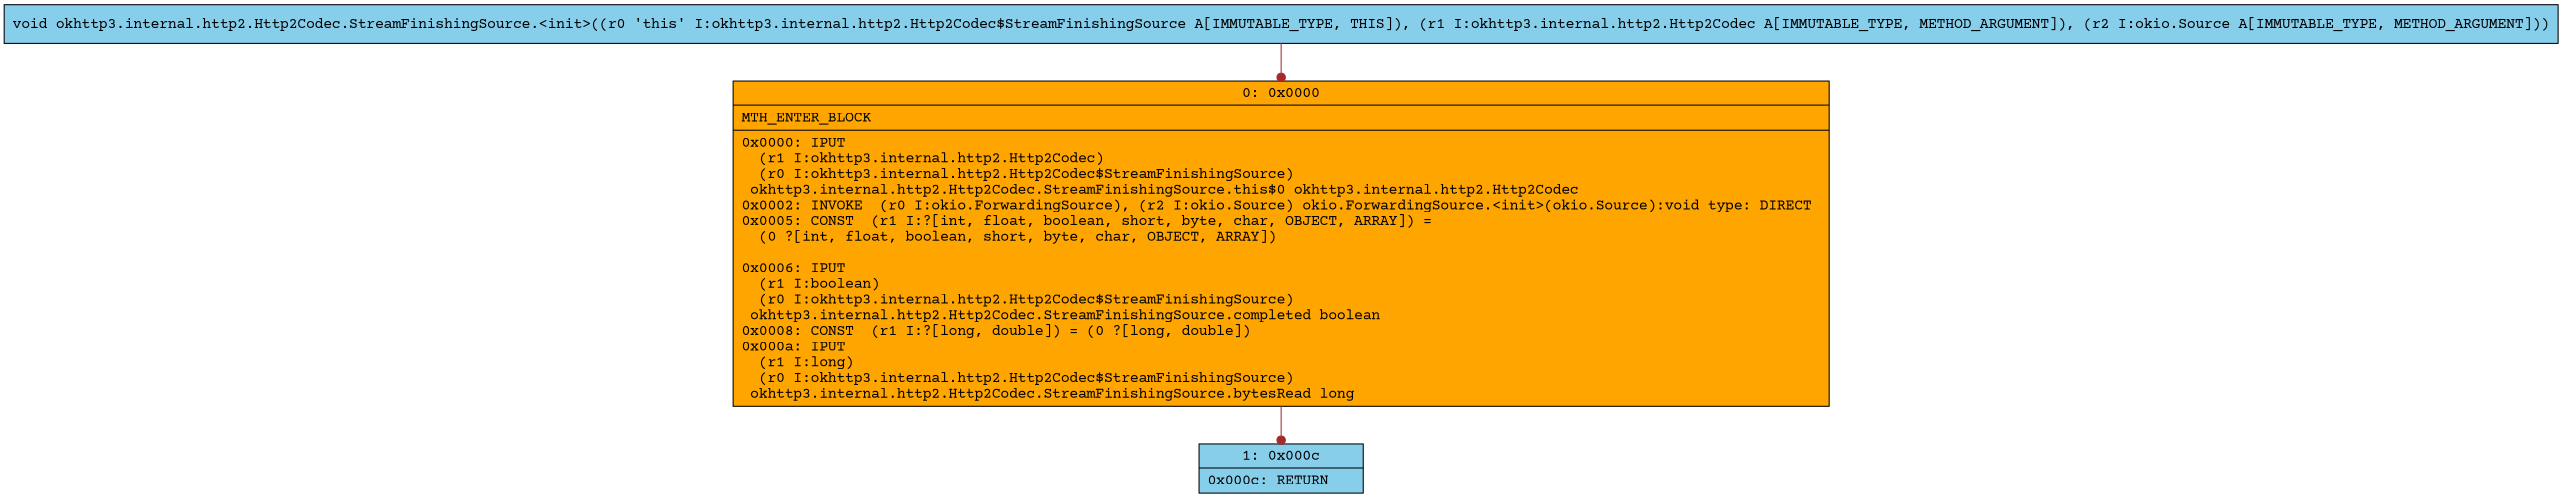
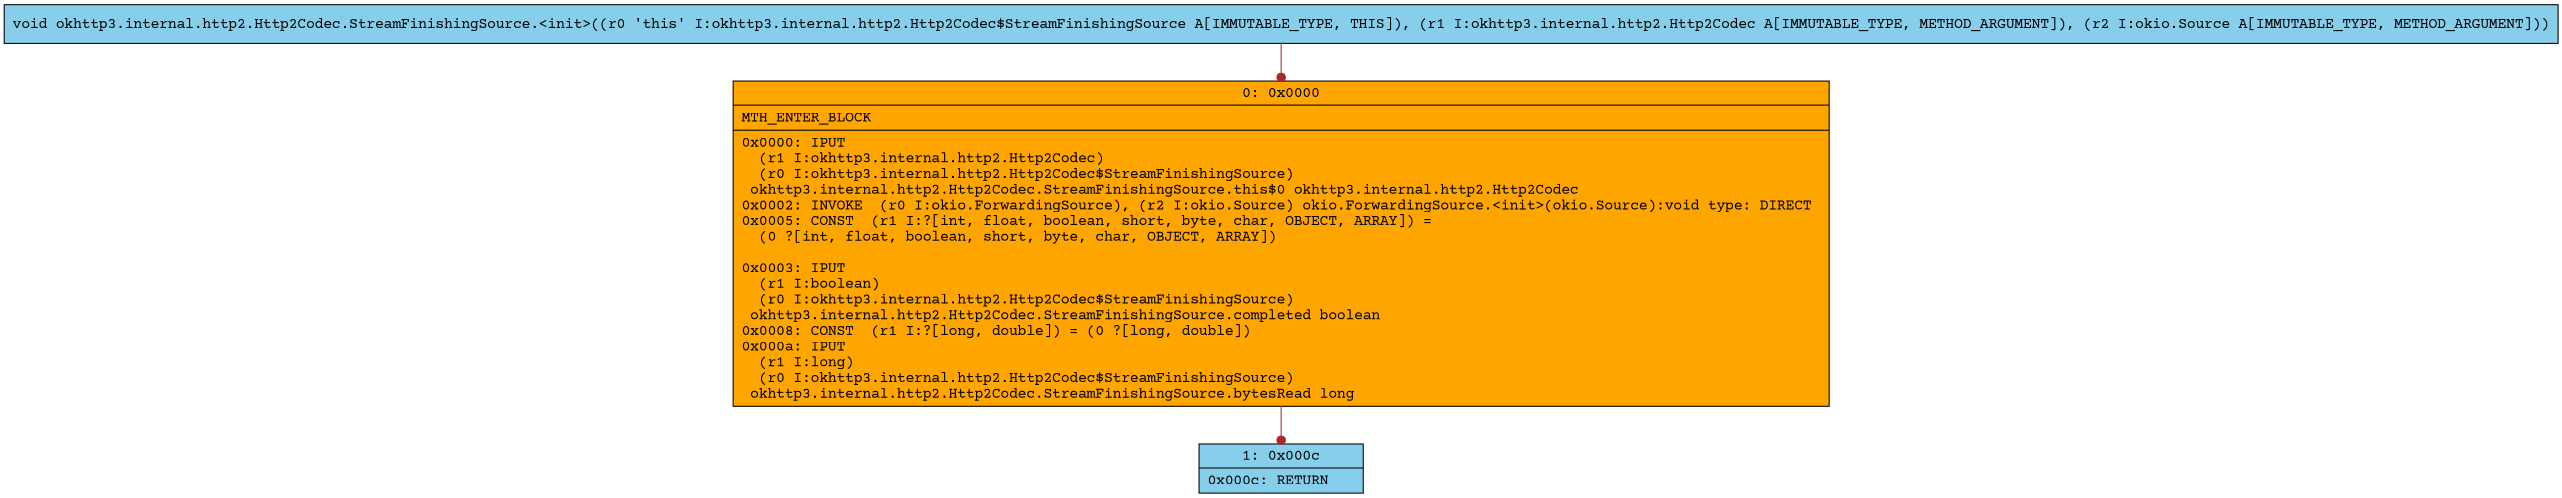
(802, 268) -> (802, 268)
